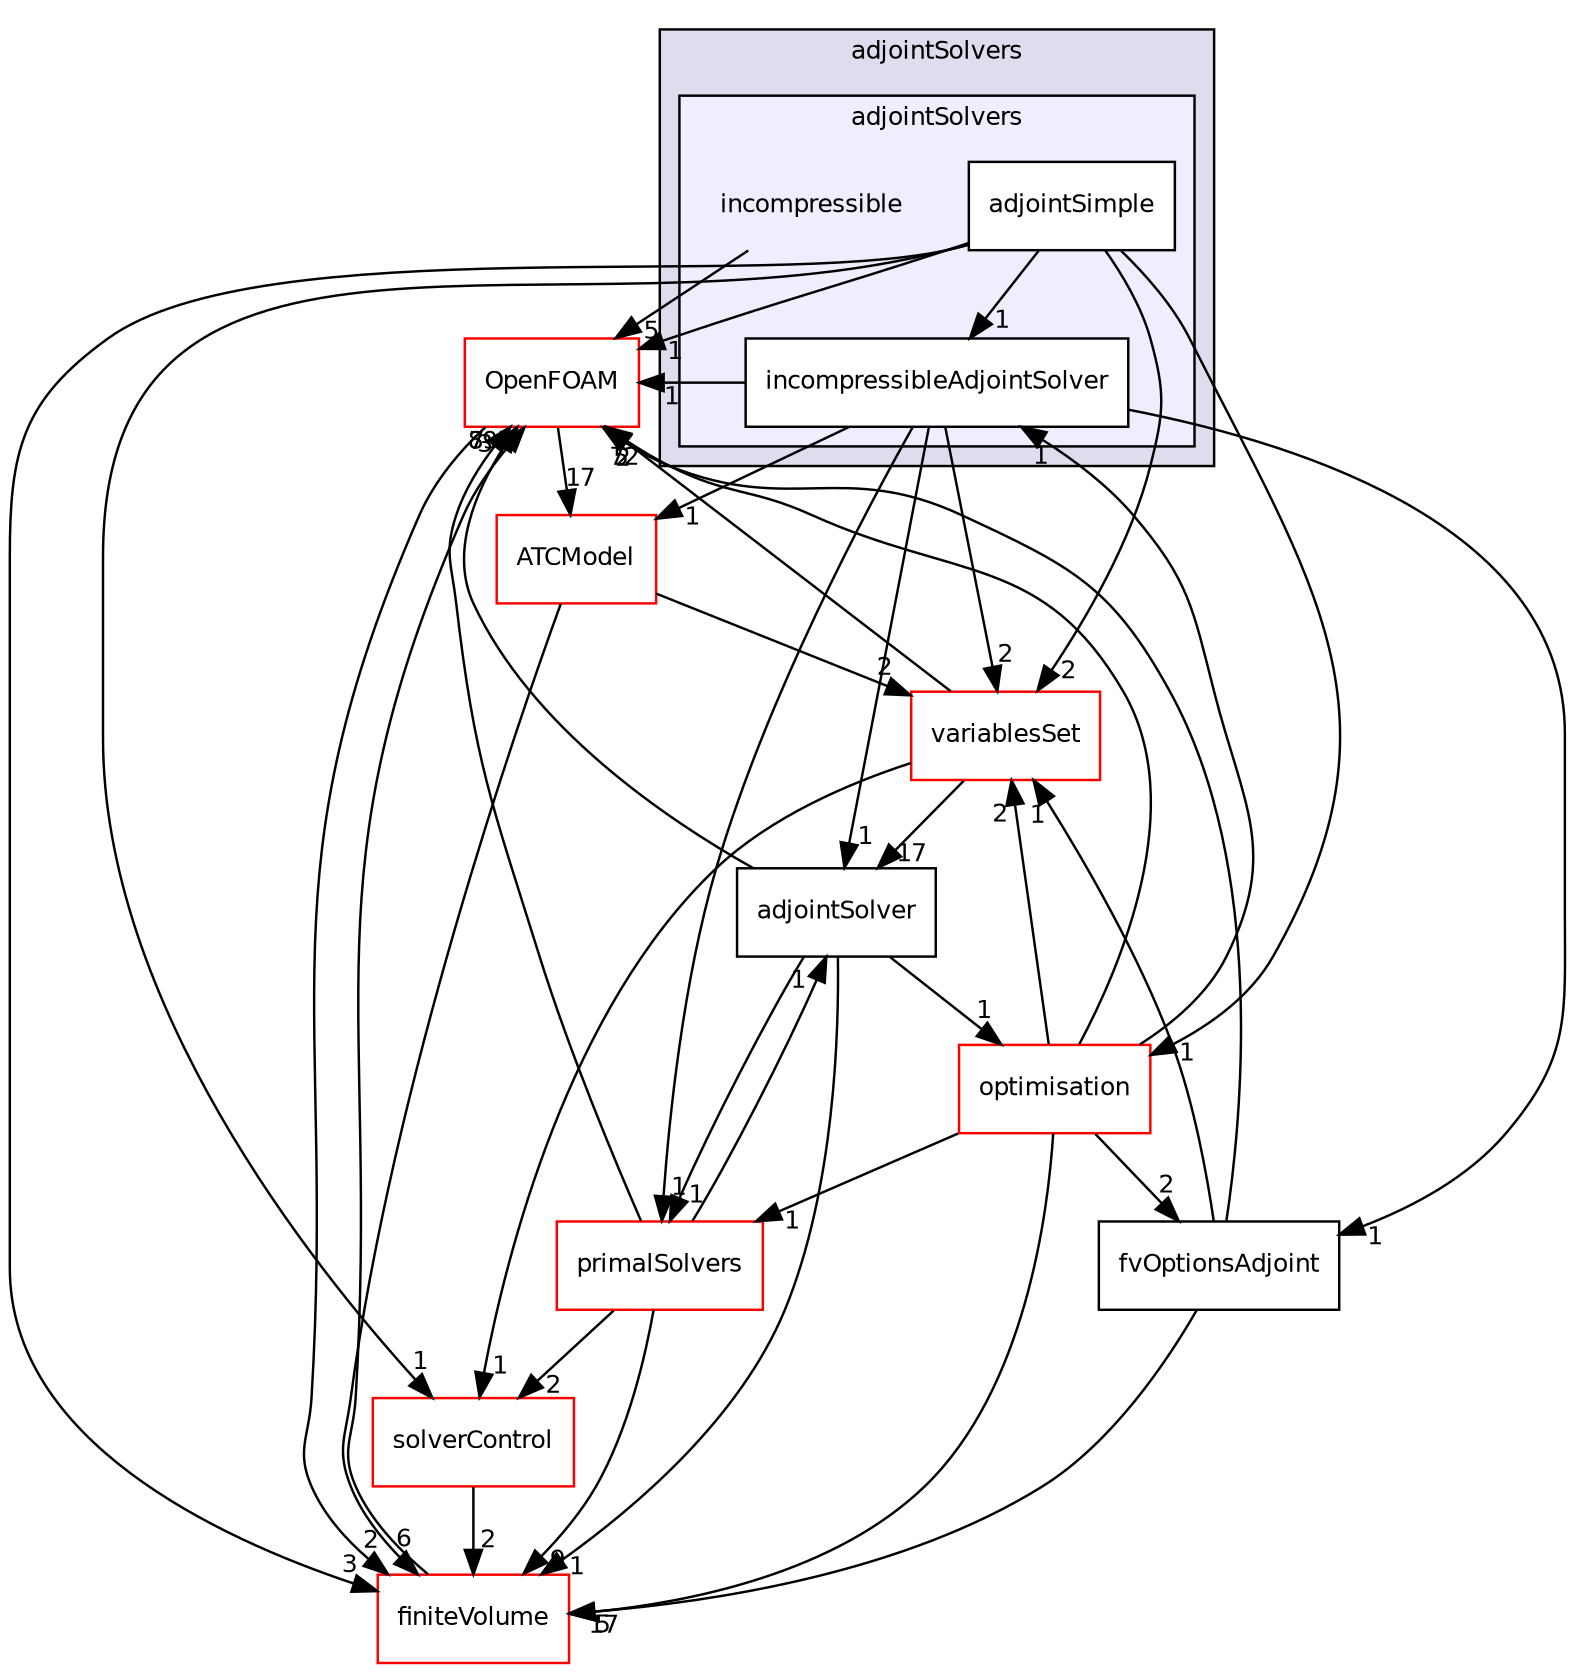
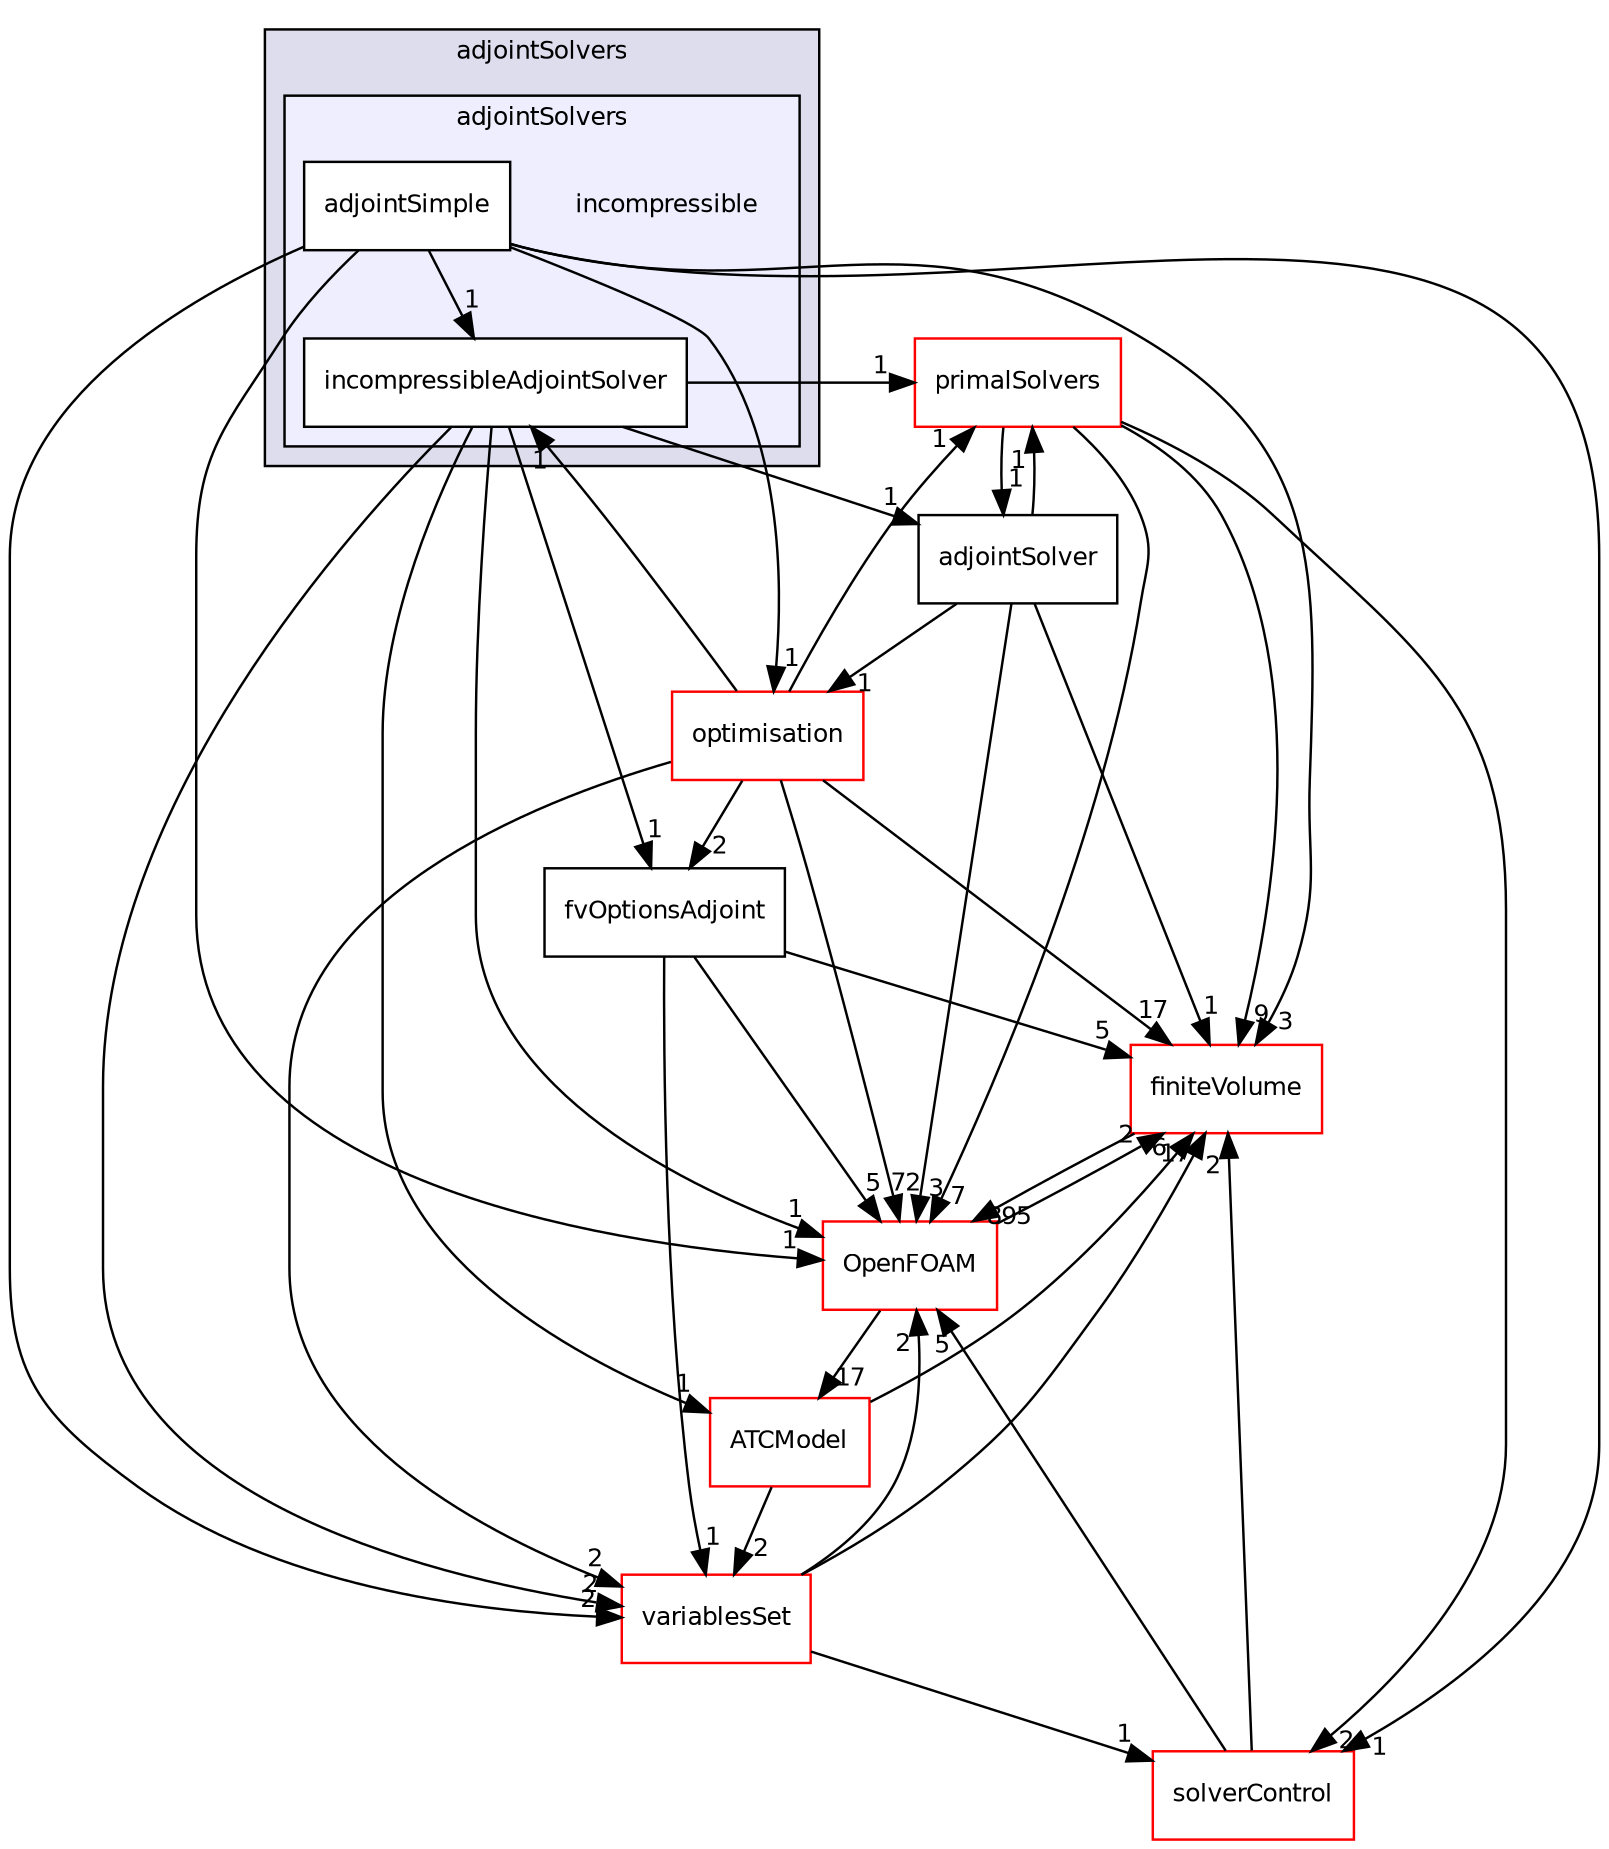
(692, 287) -> (1088, 1541)
(929, 816) -> (1032, 1398)
